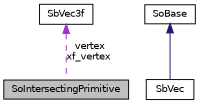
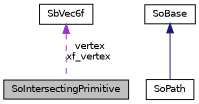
(66, 14) -> (66, 14)
(170, 90) -> (170, 90)
